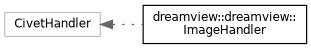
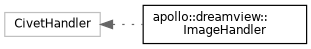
(225, 24) -> (225, 24)
